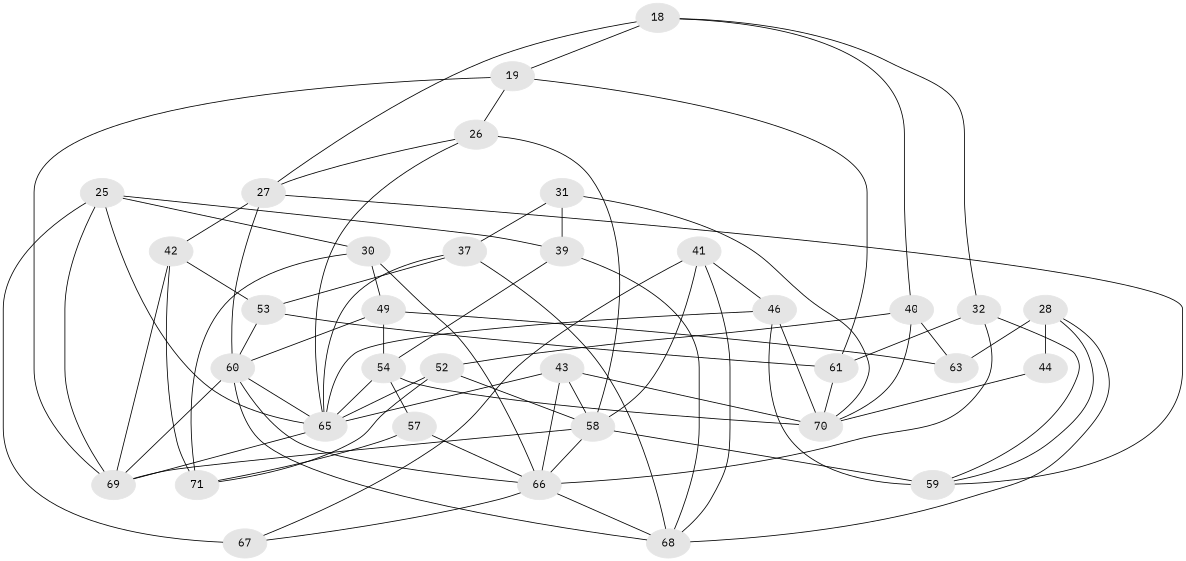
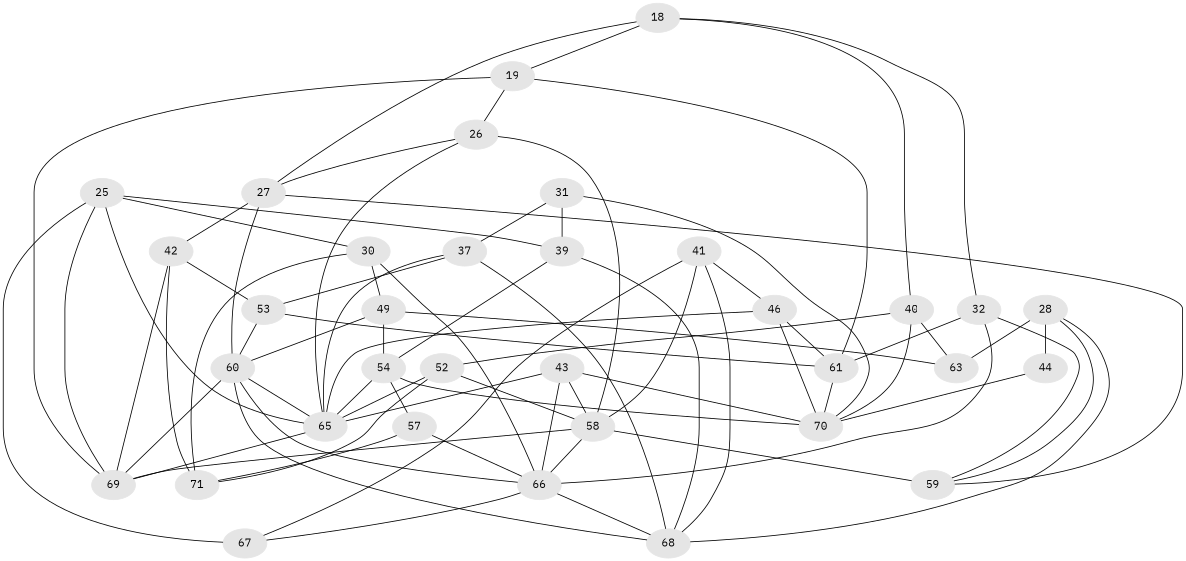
(795, 444) -> (805, 339)
